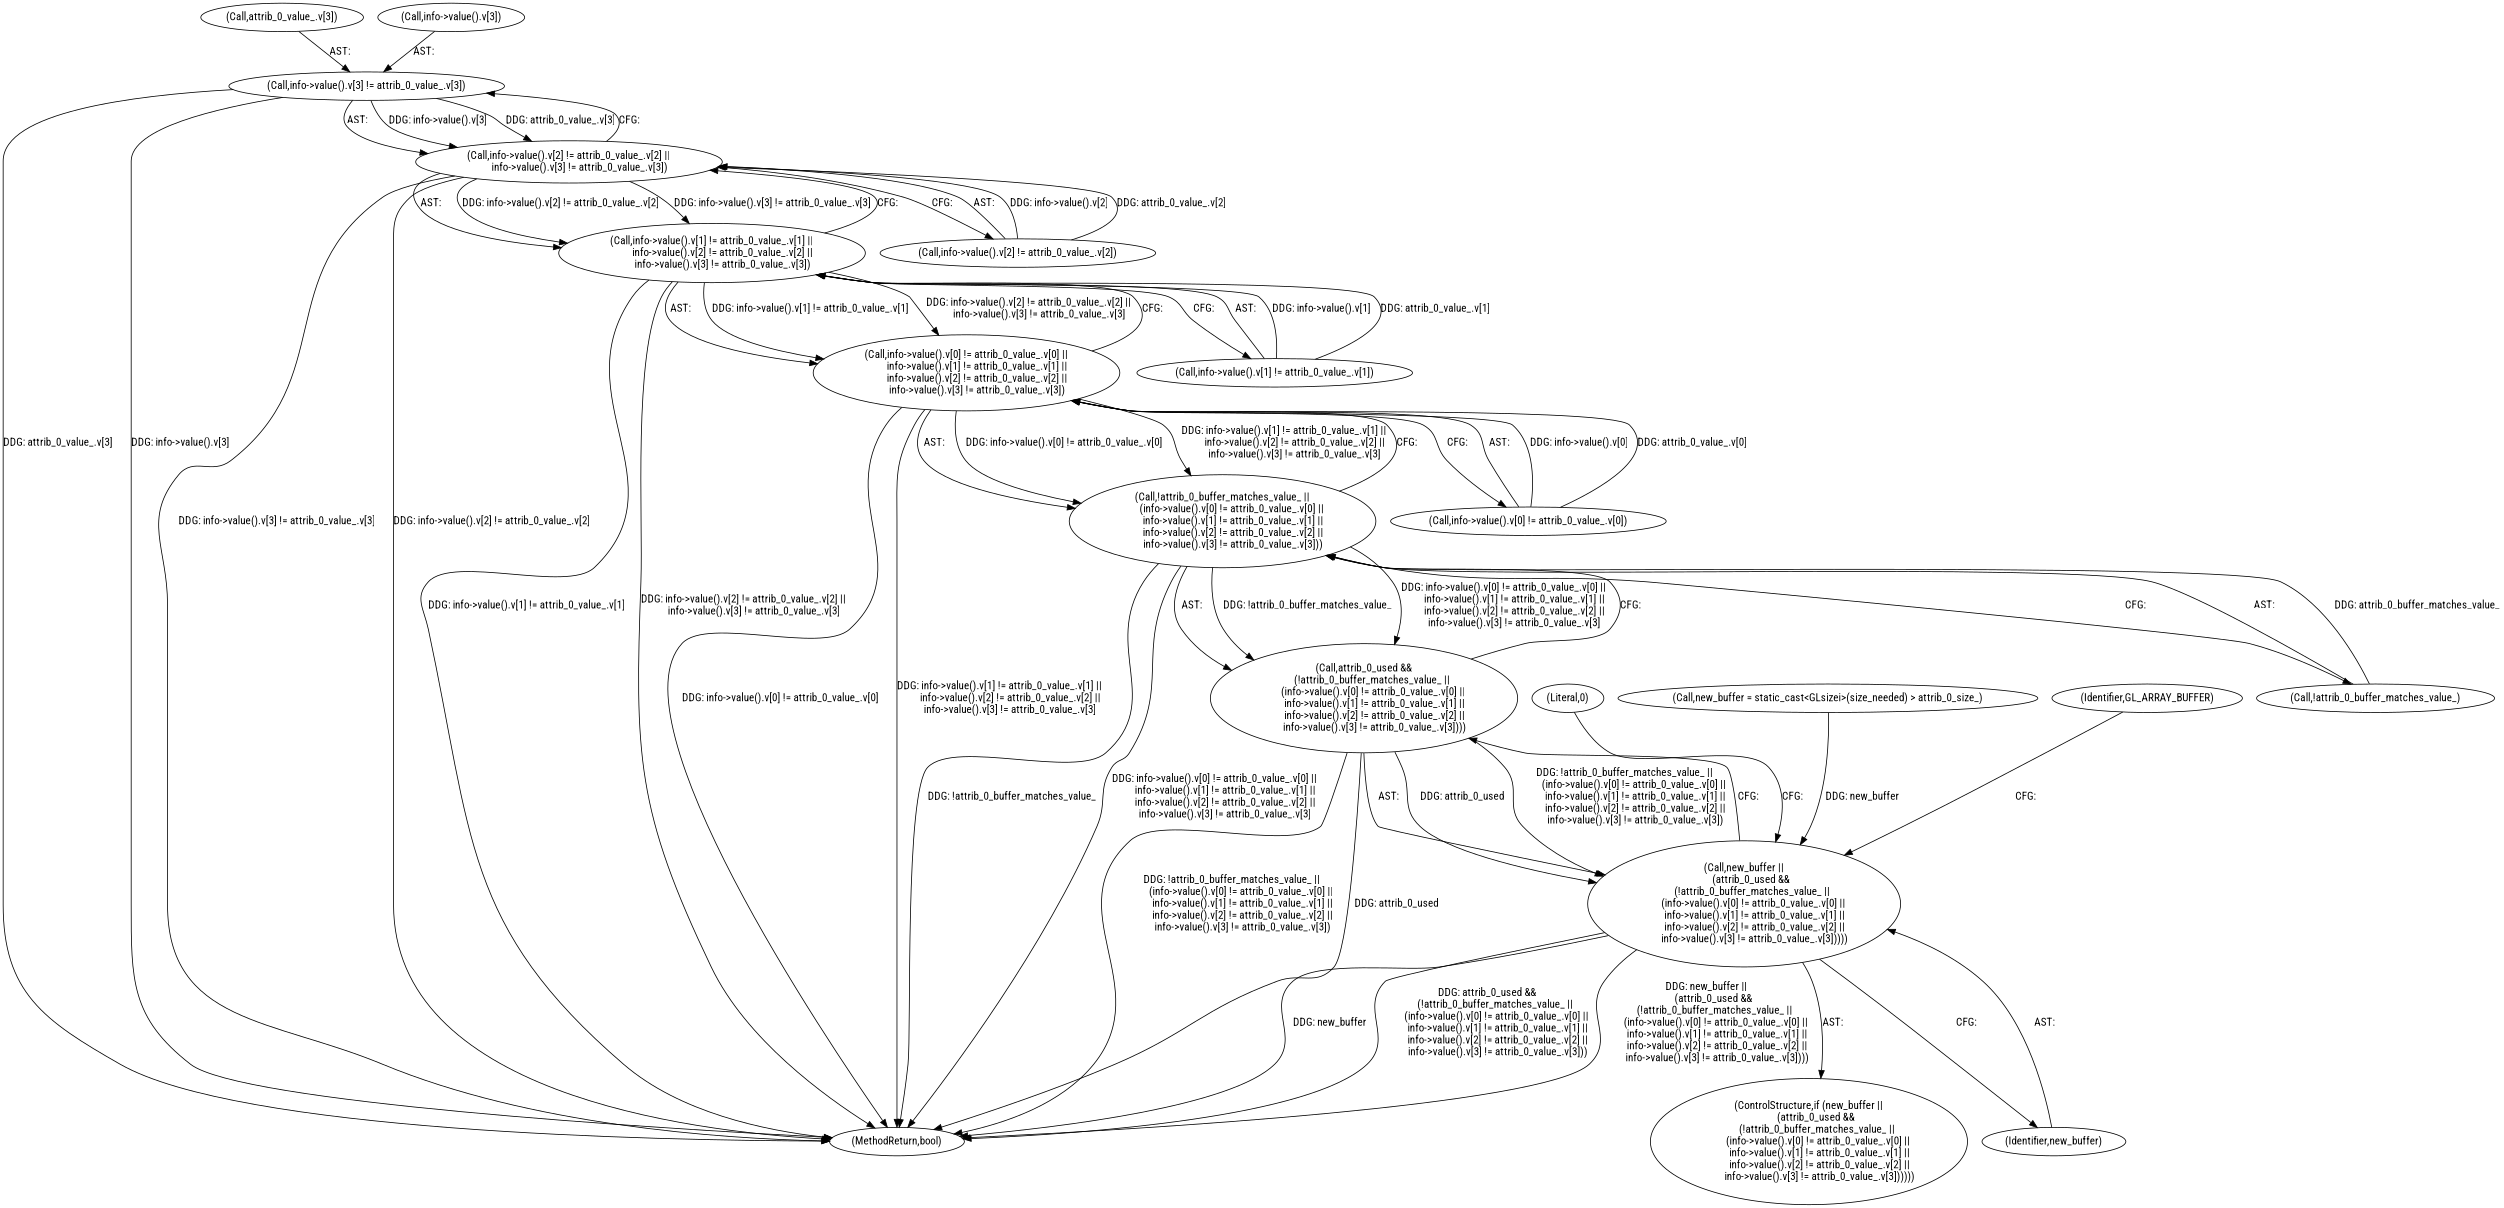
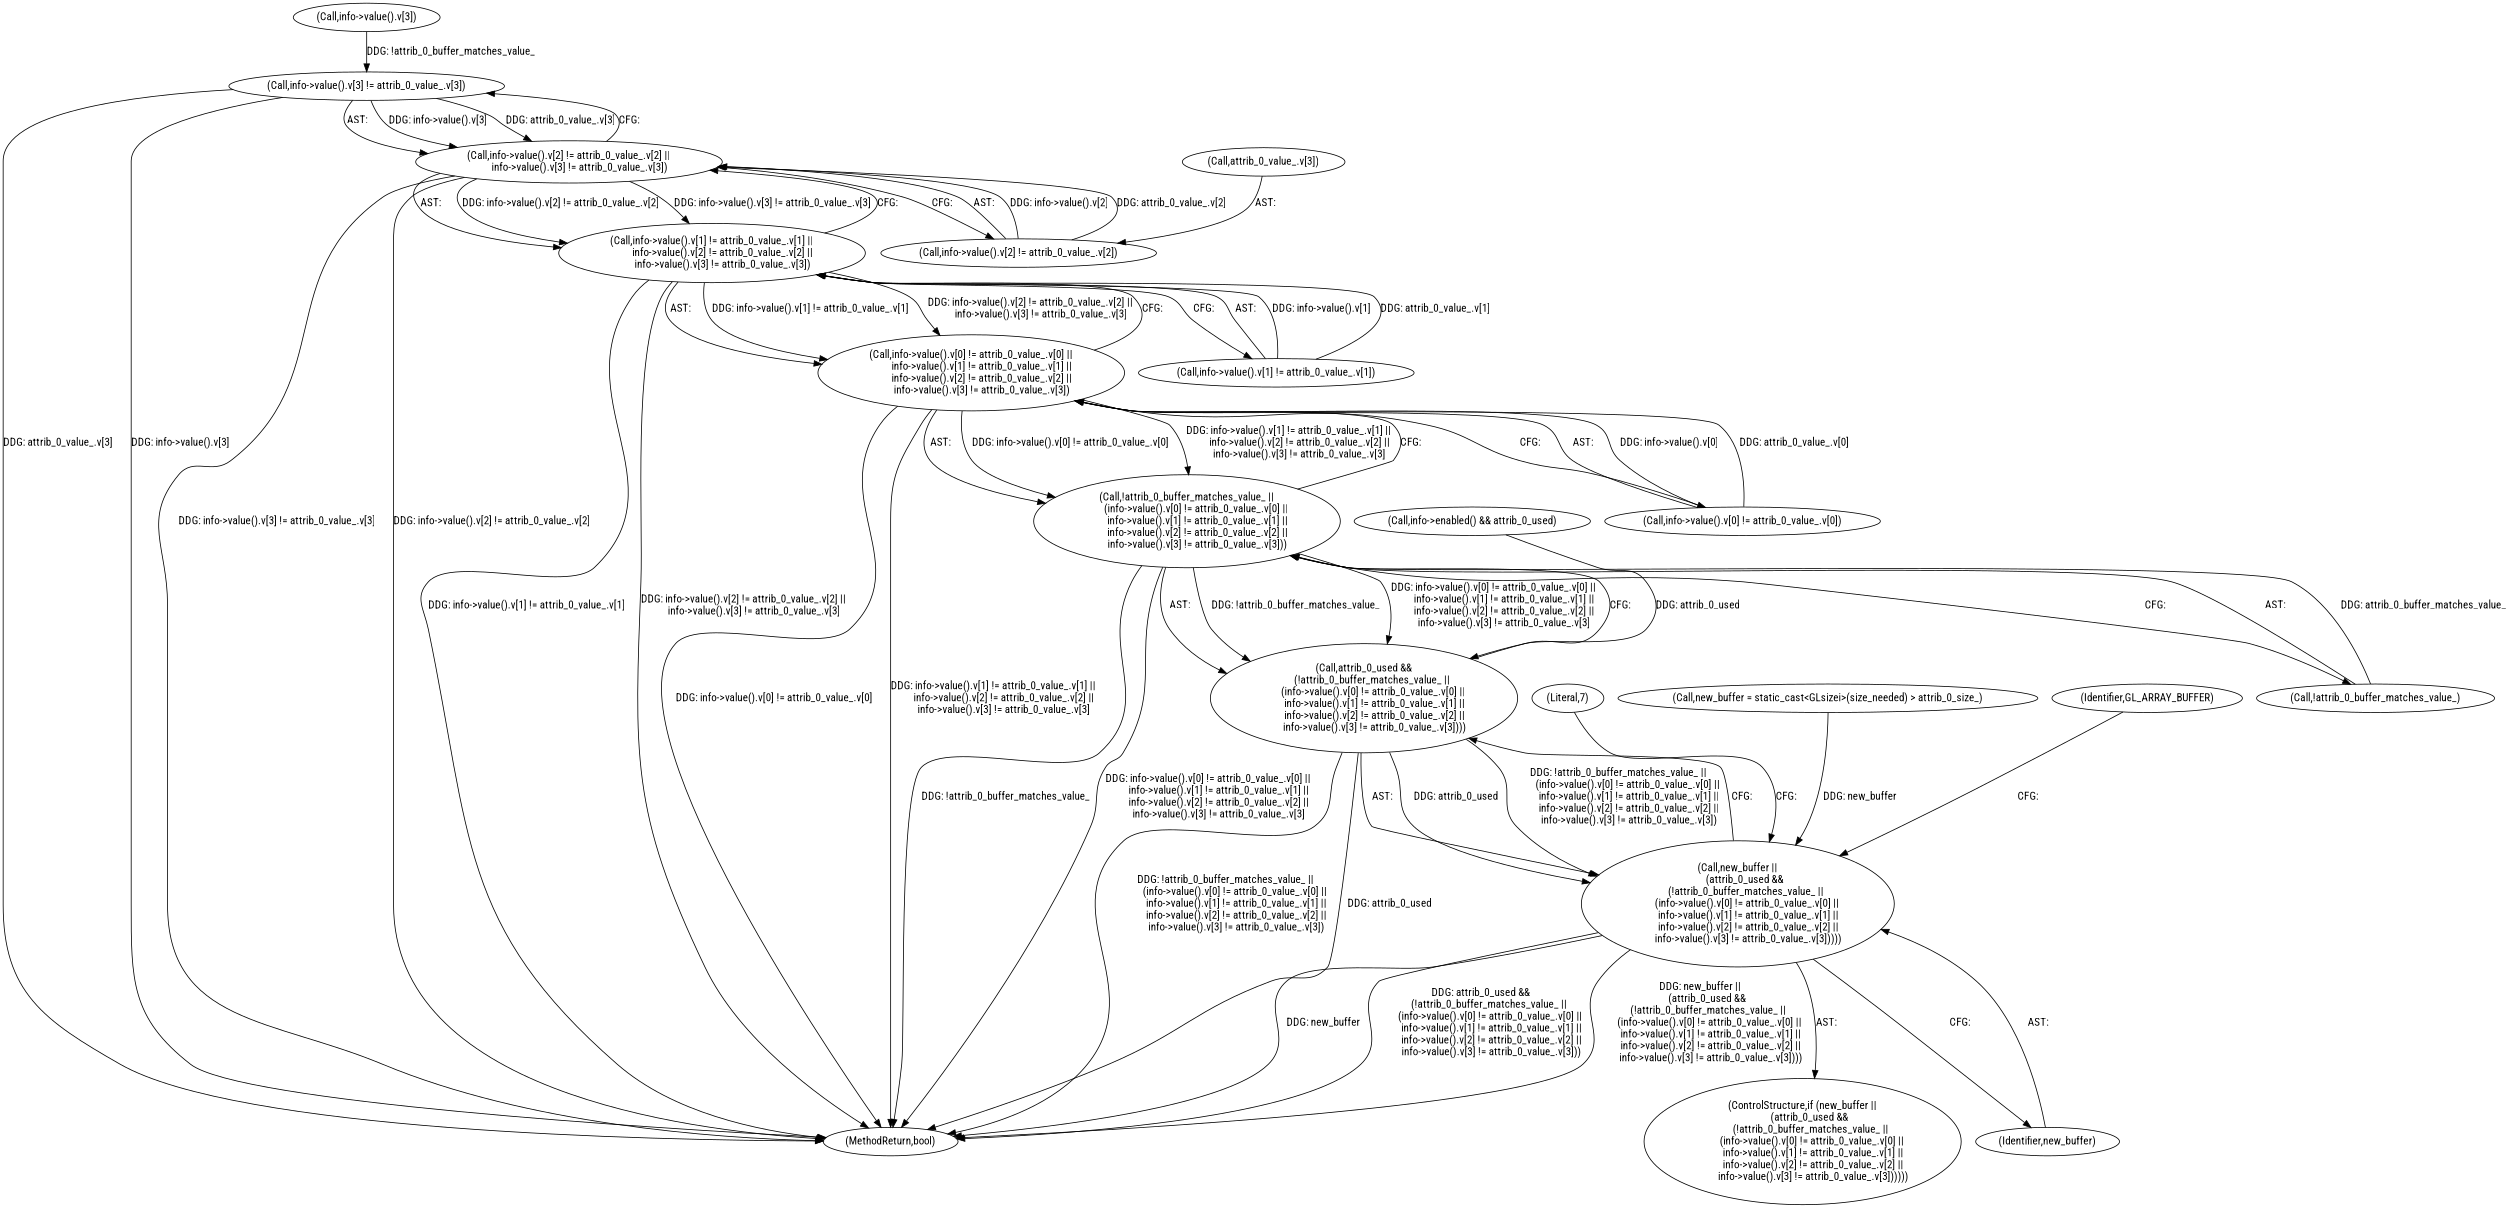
(321, 49) -> (1206, 227)
(425, 52) -> (451, 52)
none -> (1472, 521)
(1568, 698) -> (1568, 698)
